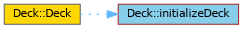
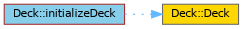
(94, 14) -> (138, 14)
